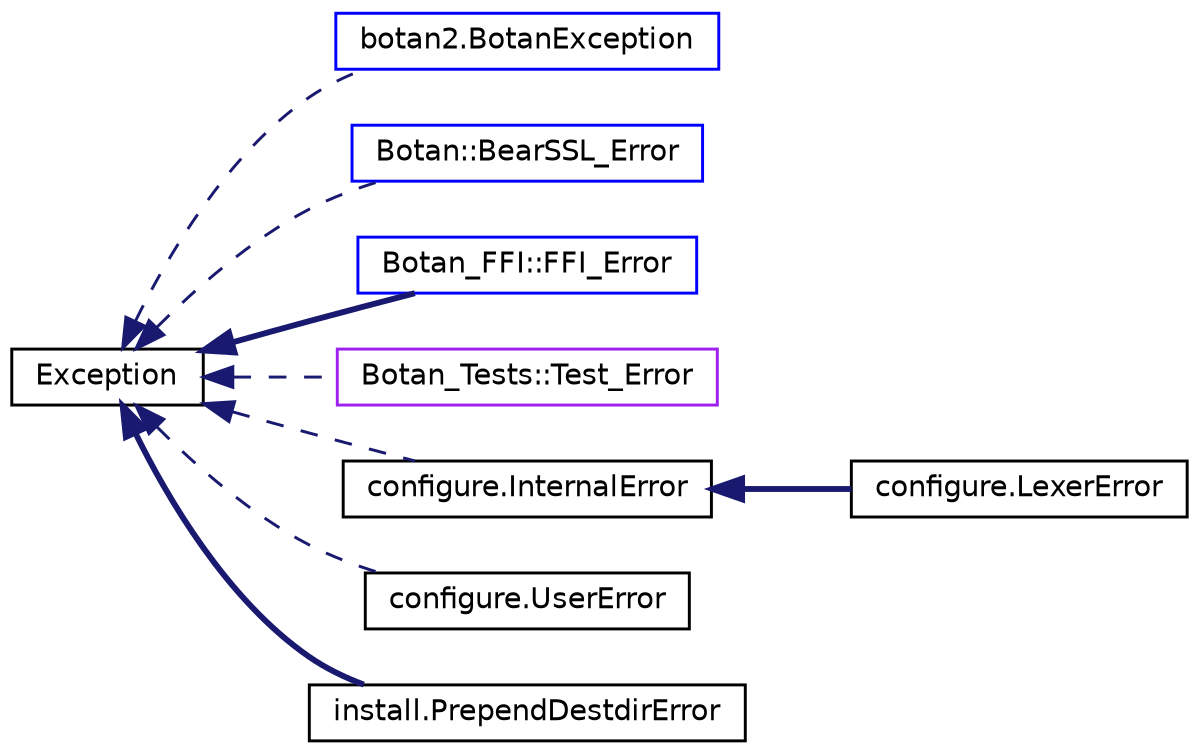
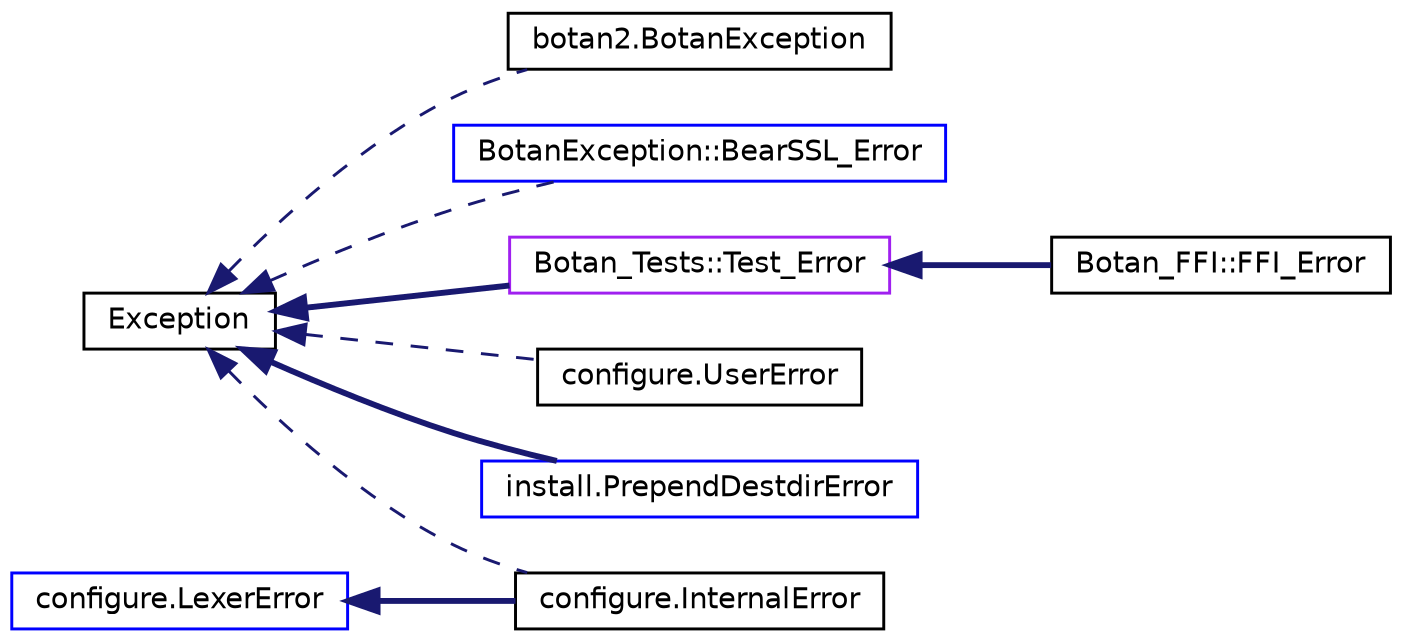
(527, 41) -> (700, 41)
(527, 153) -> (700, 153)
(527, 265) -> (1221, 265)
(324, 317) -> (986, 265)
(285, 377) -> (407, 297)
(797, 489) -> (447, 601)
(1019, 489) -> (180, 601)
(527, 713) -> (700, 489)
